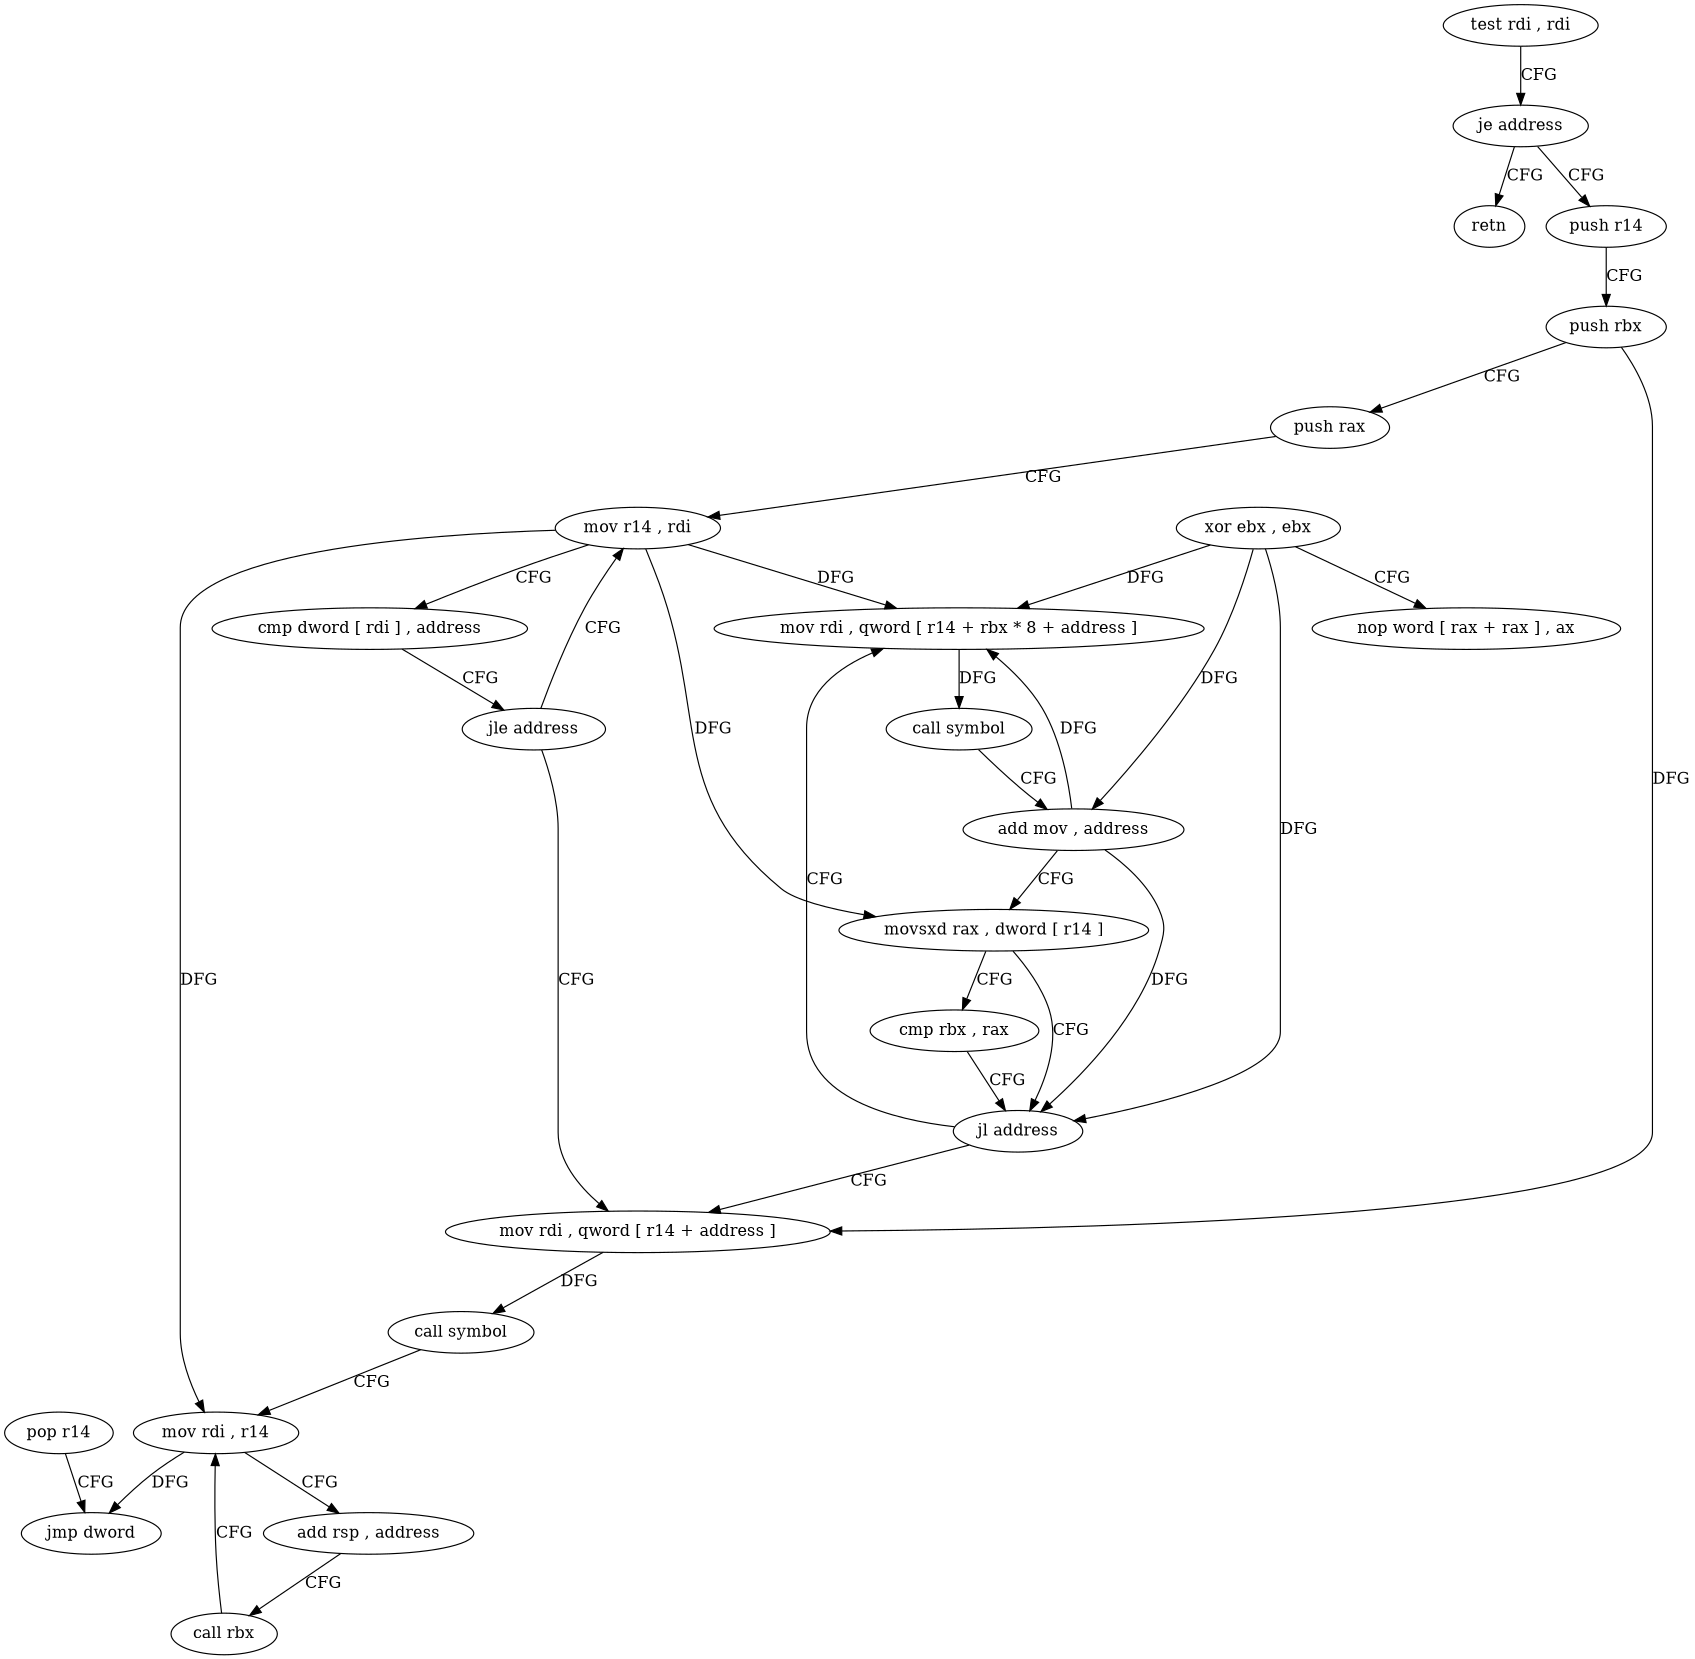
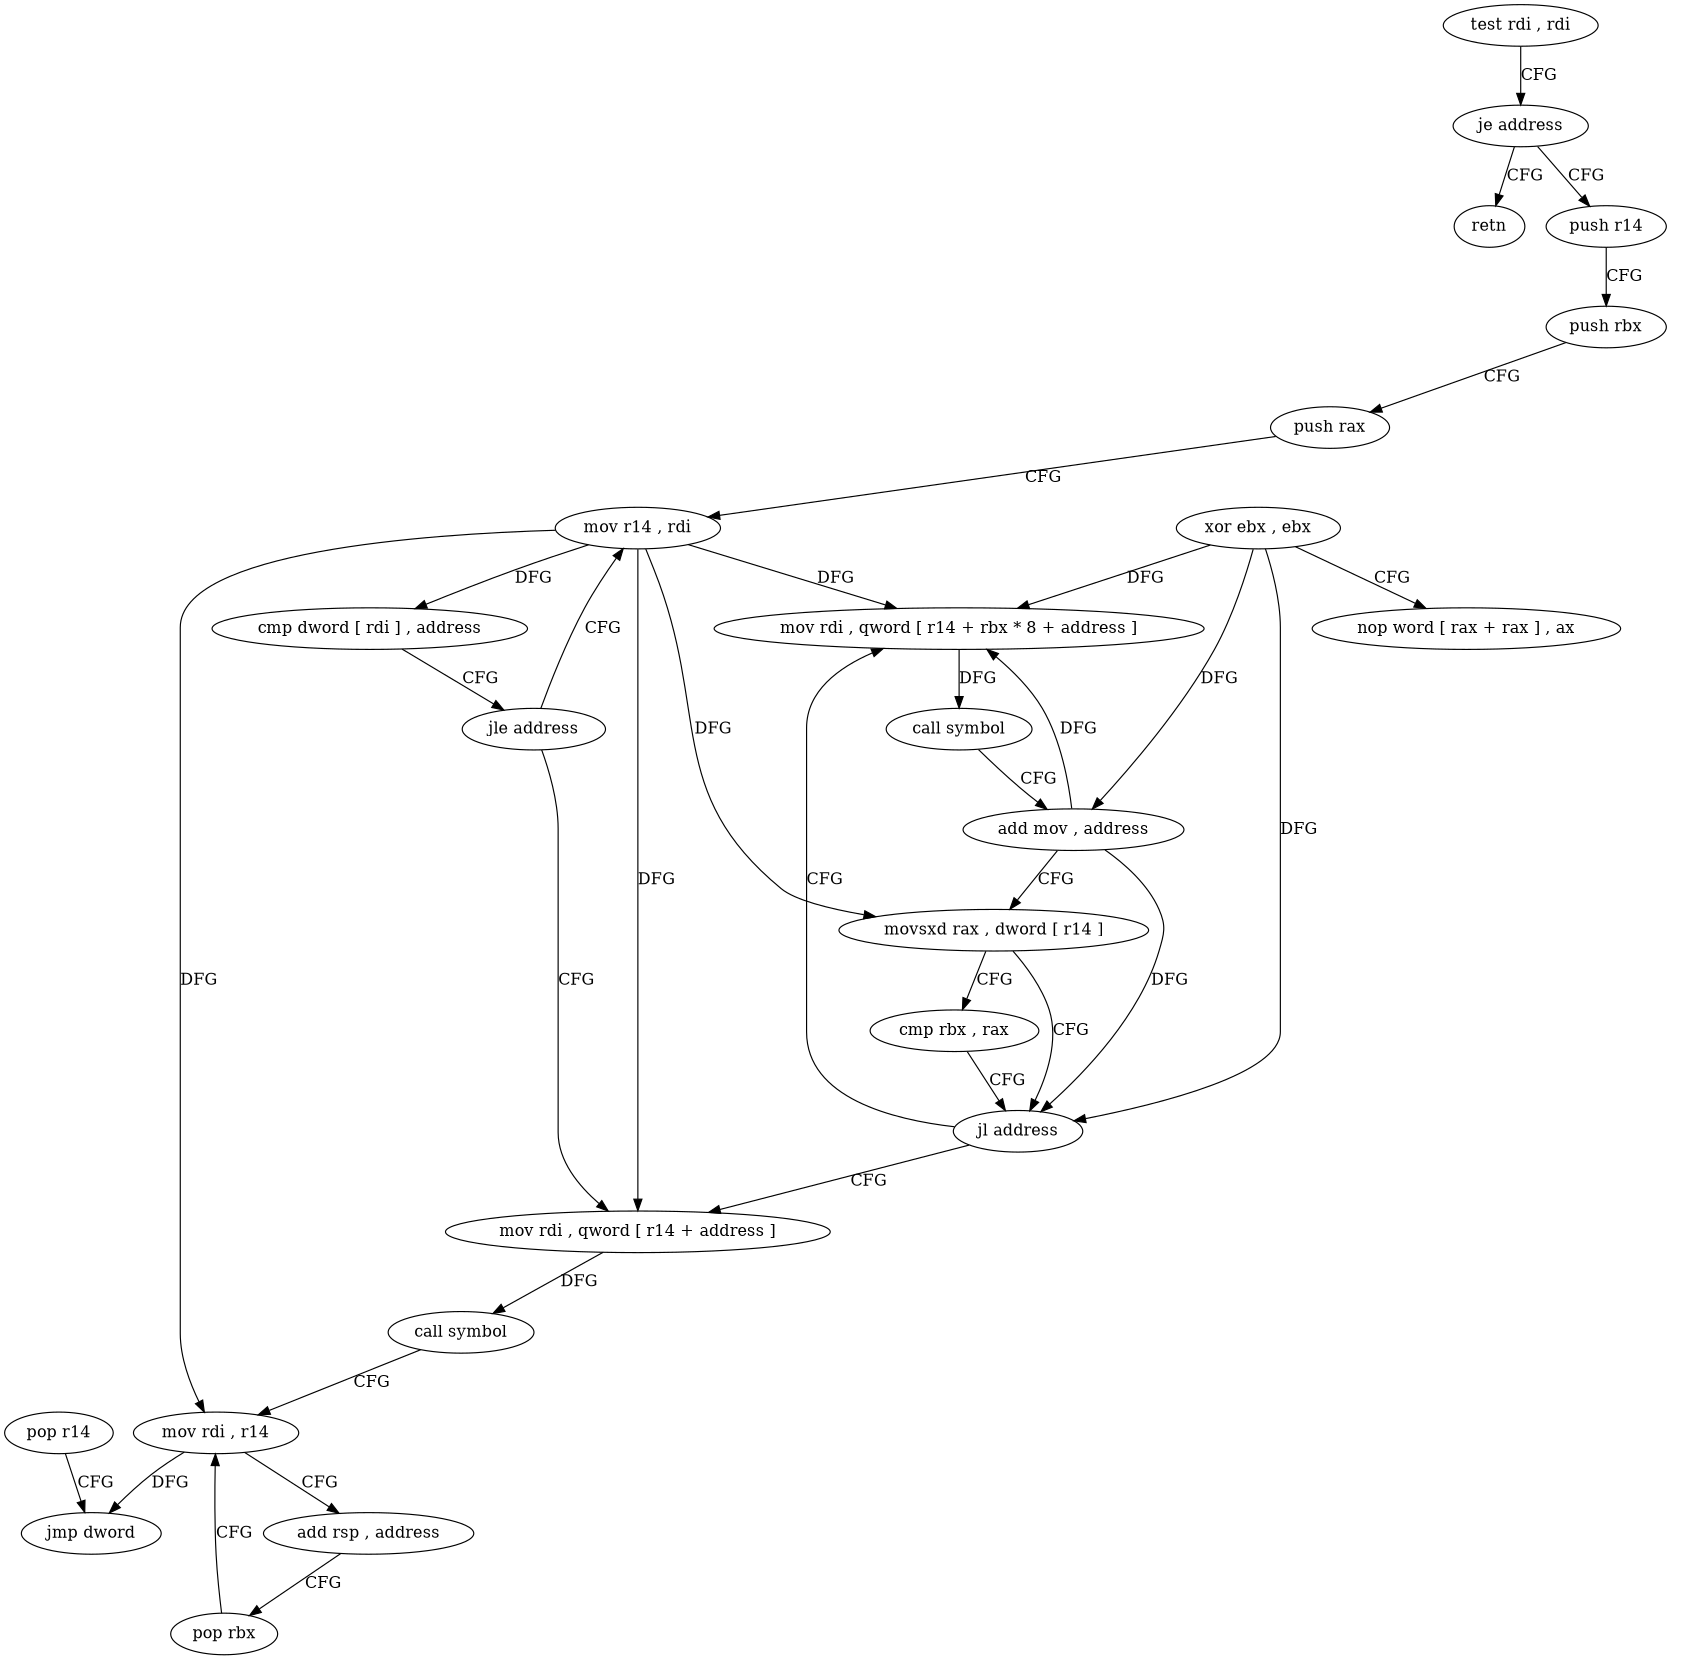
(534, 578) -> (534, 578)
(1641, 1147) -> (638, 874)
(224, 1634) -> (224, 1634)
